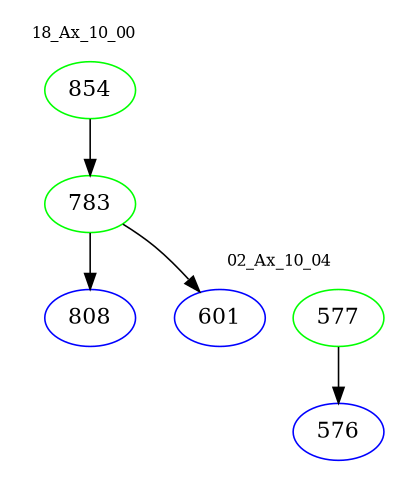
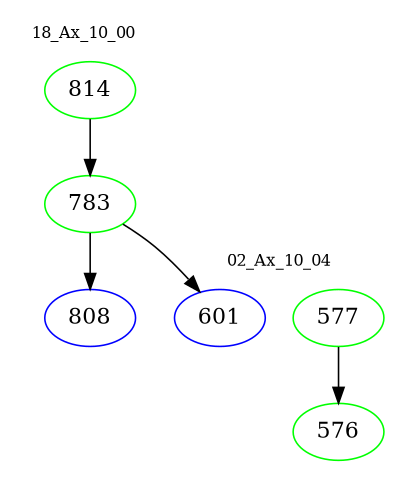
(90, 90) -> (90, 90)
(339, 432) -> (339, 432)
